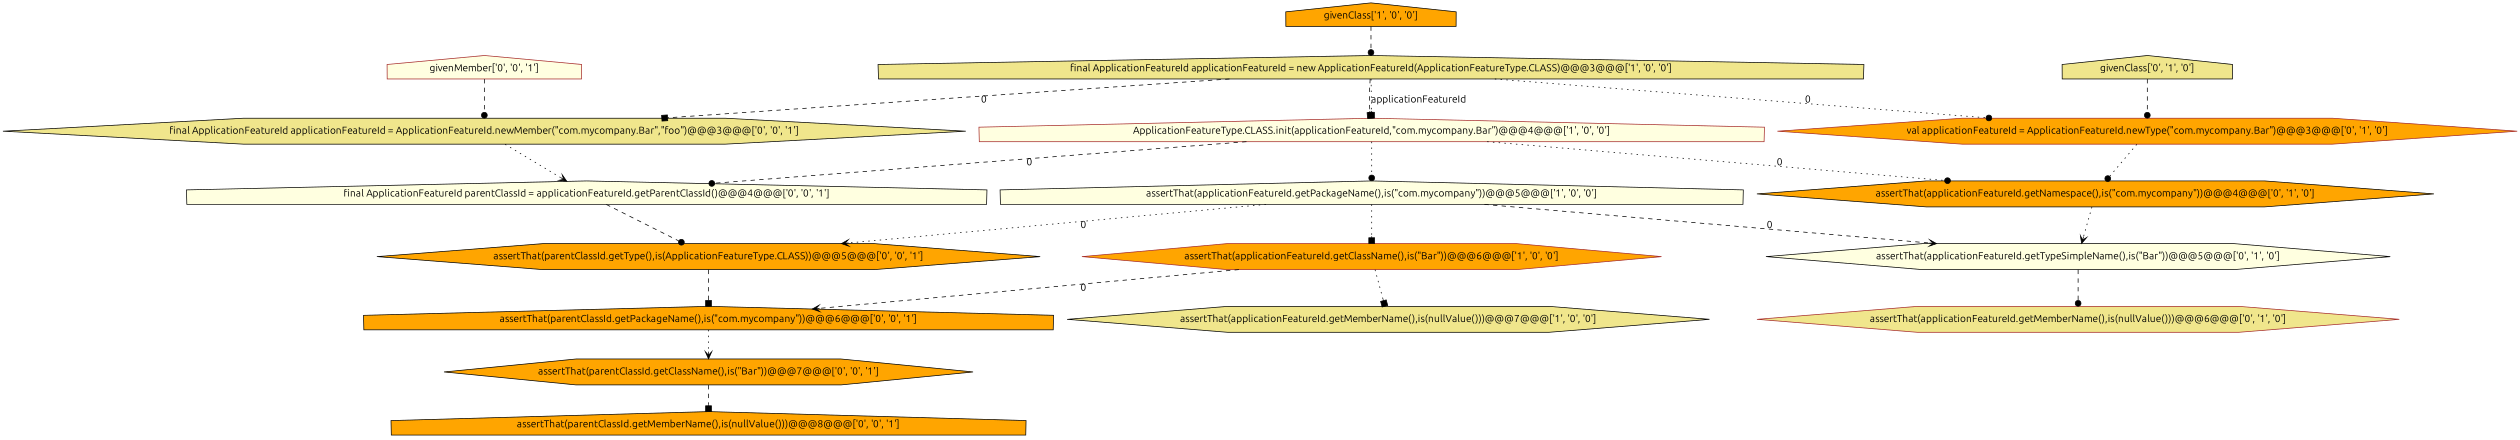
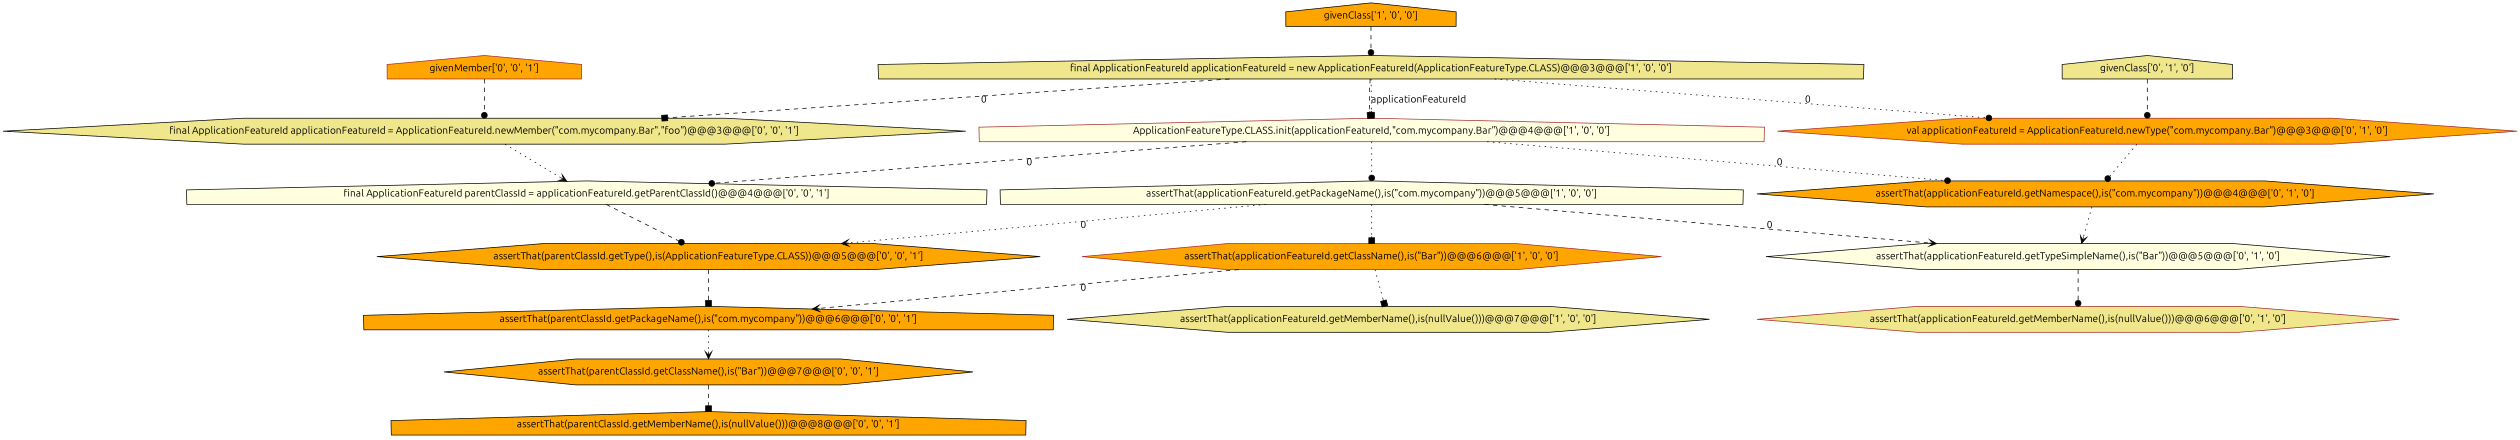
(484, 68) -> (484, 68)
